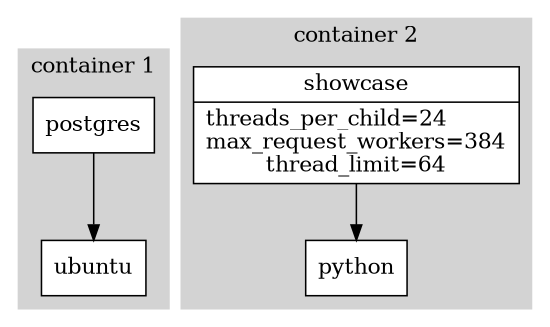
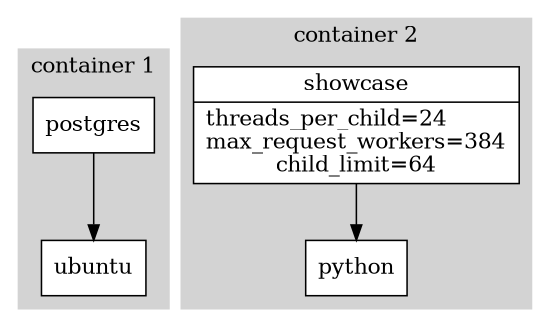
(356, 165) -> (356, 165)
